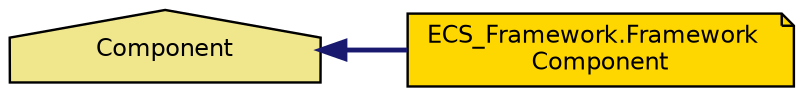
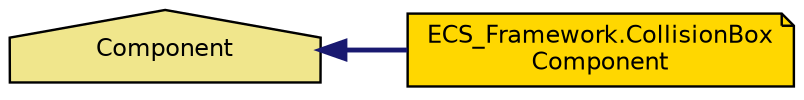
(601, 50) -> (601, 50)
